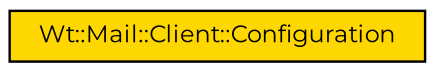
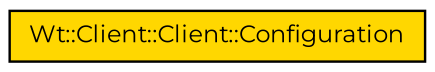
(217, 36) -> (217, 36)
